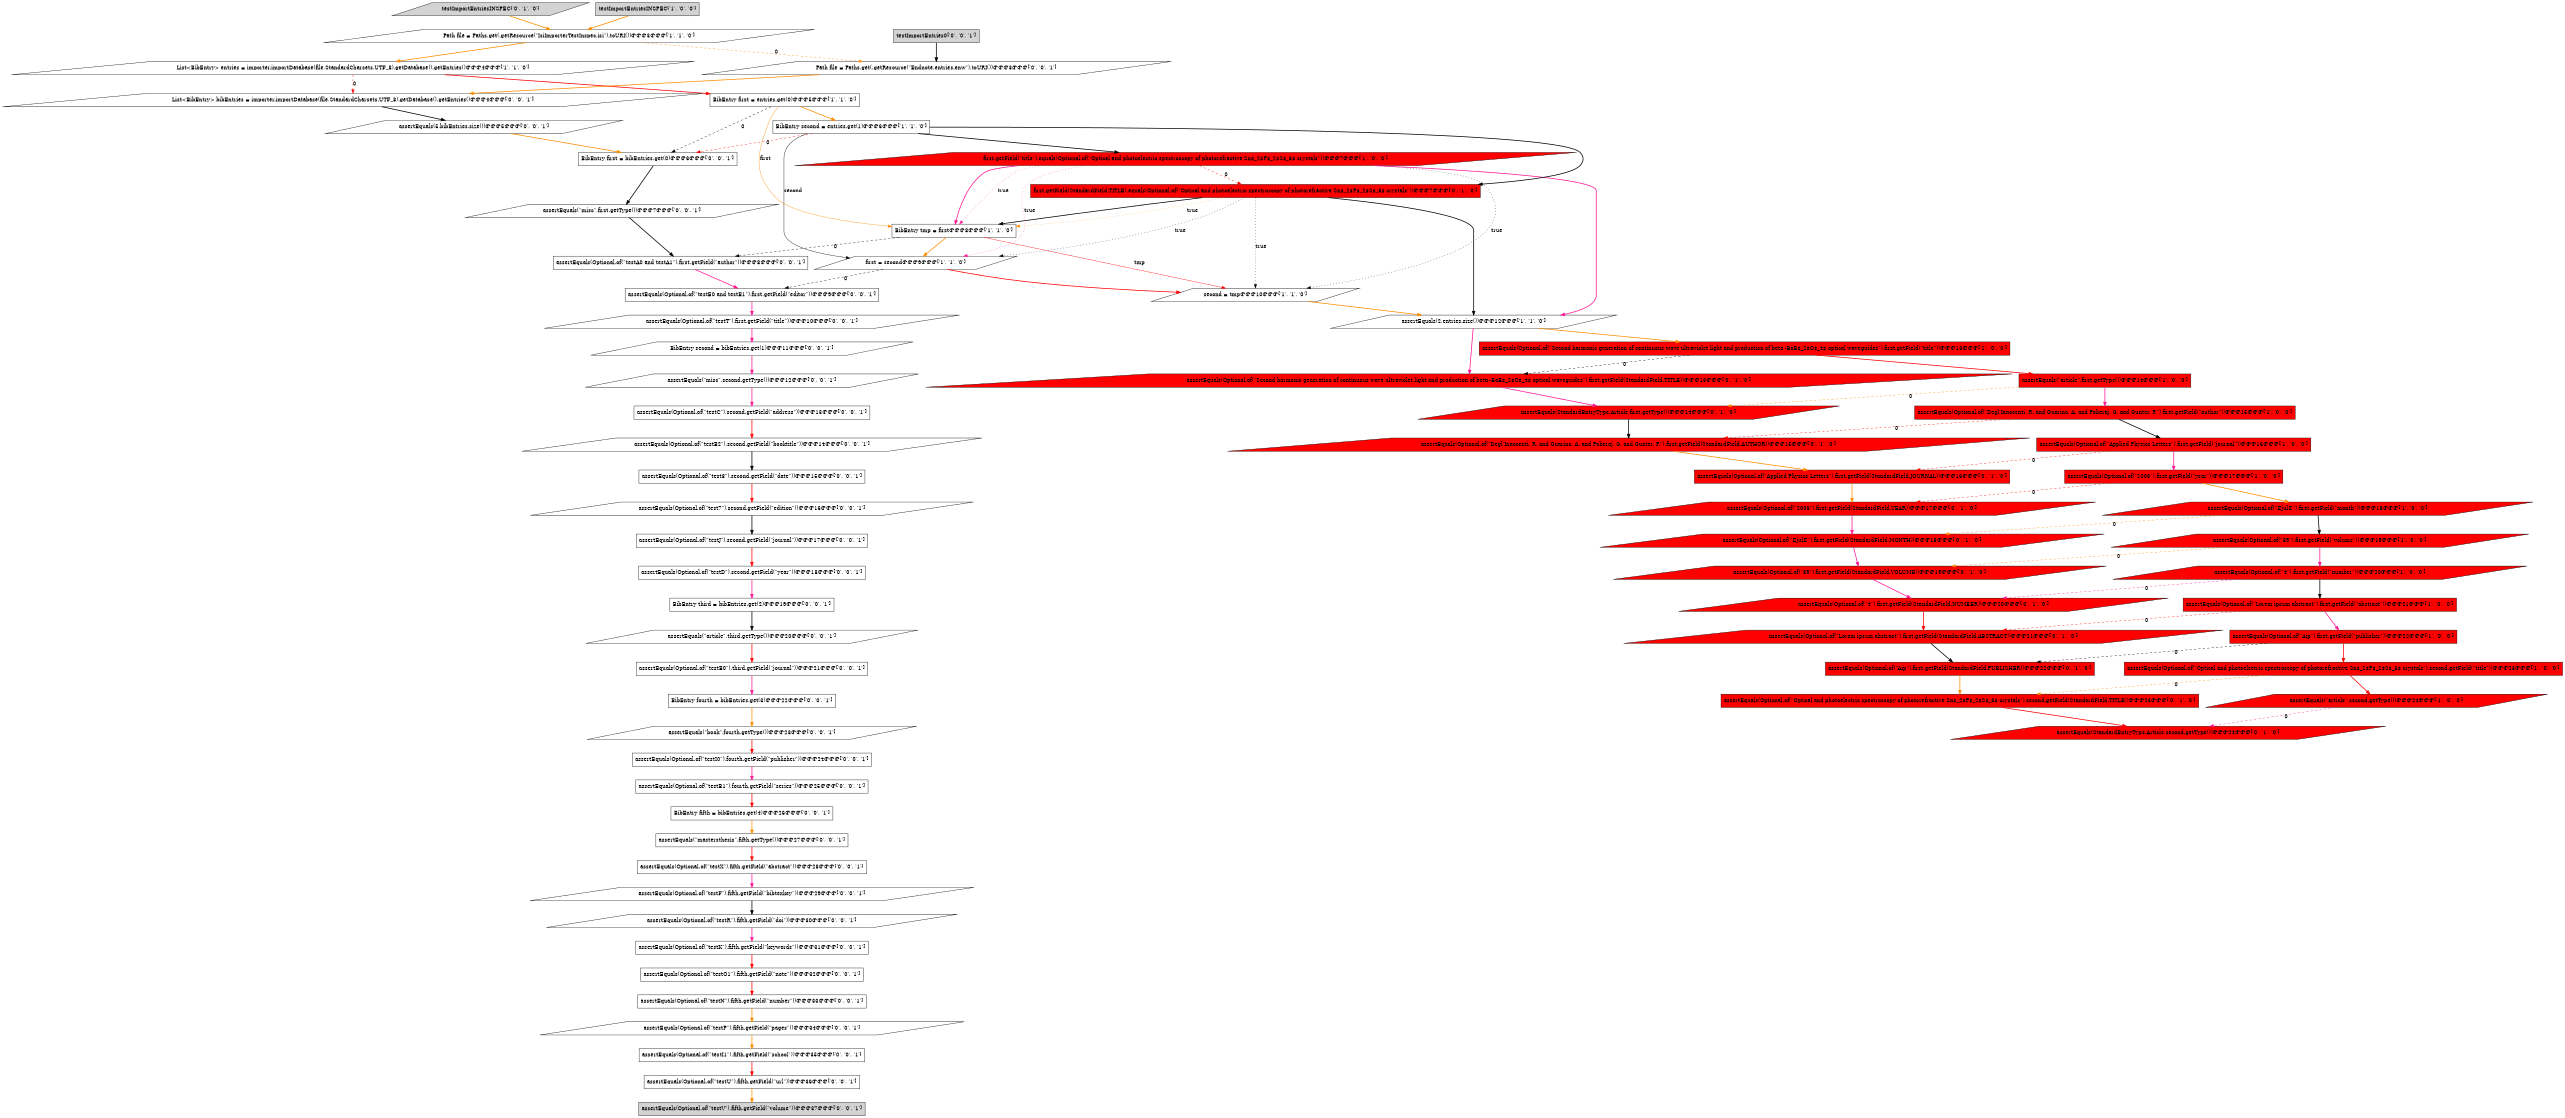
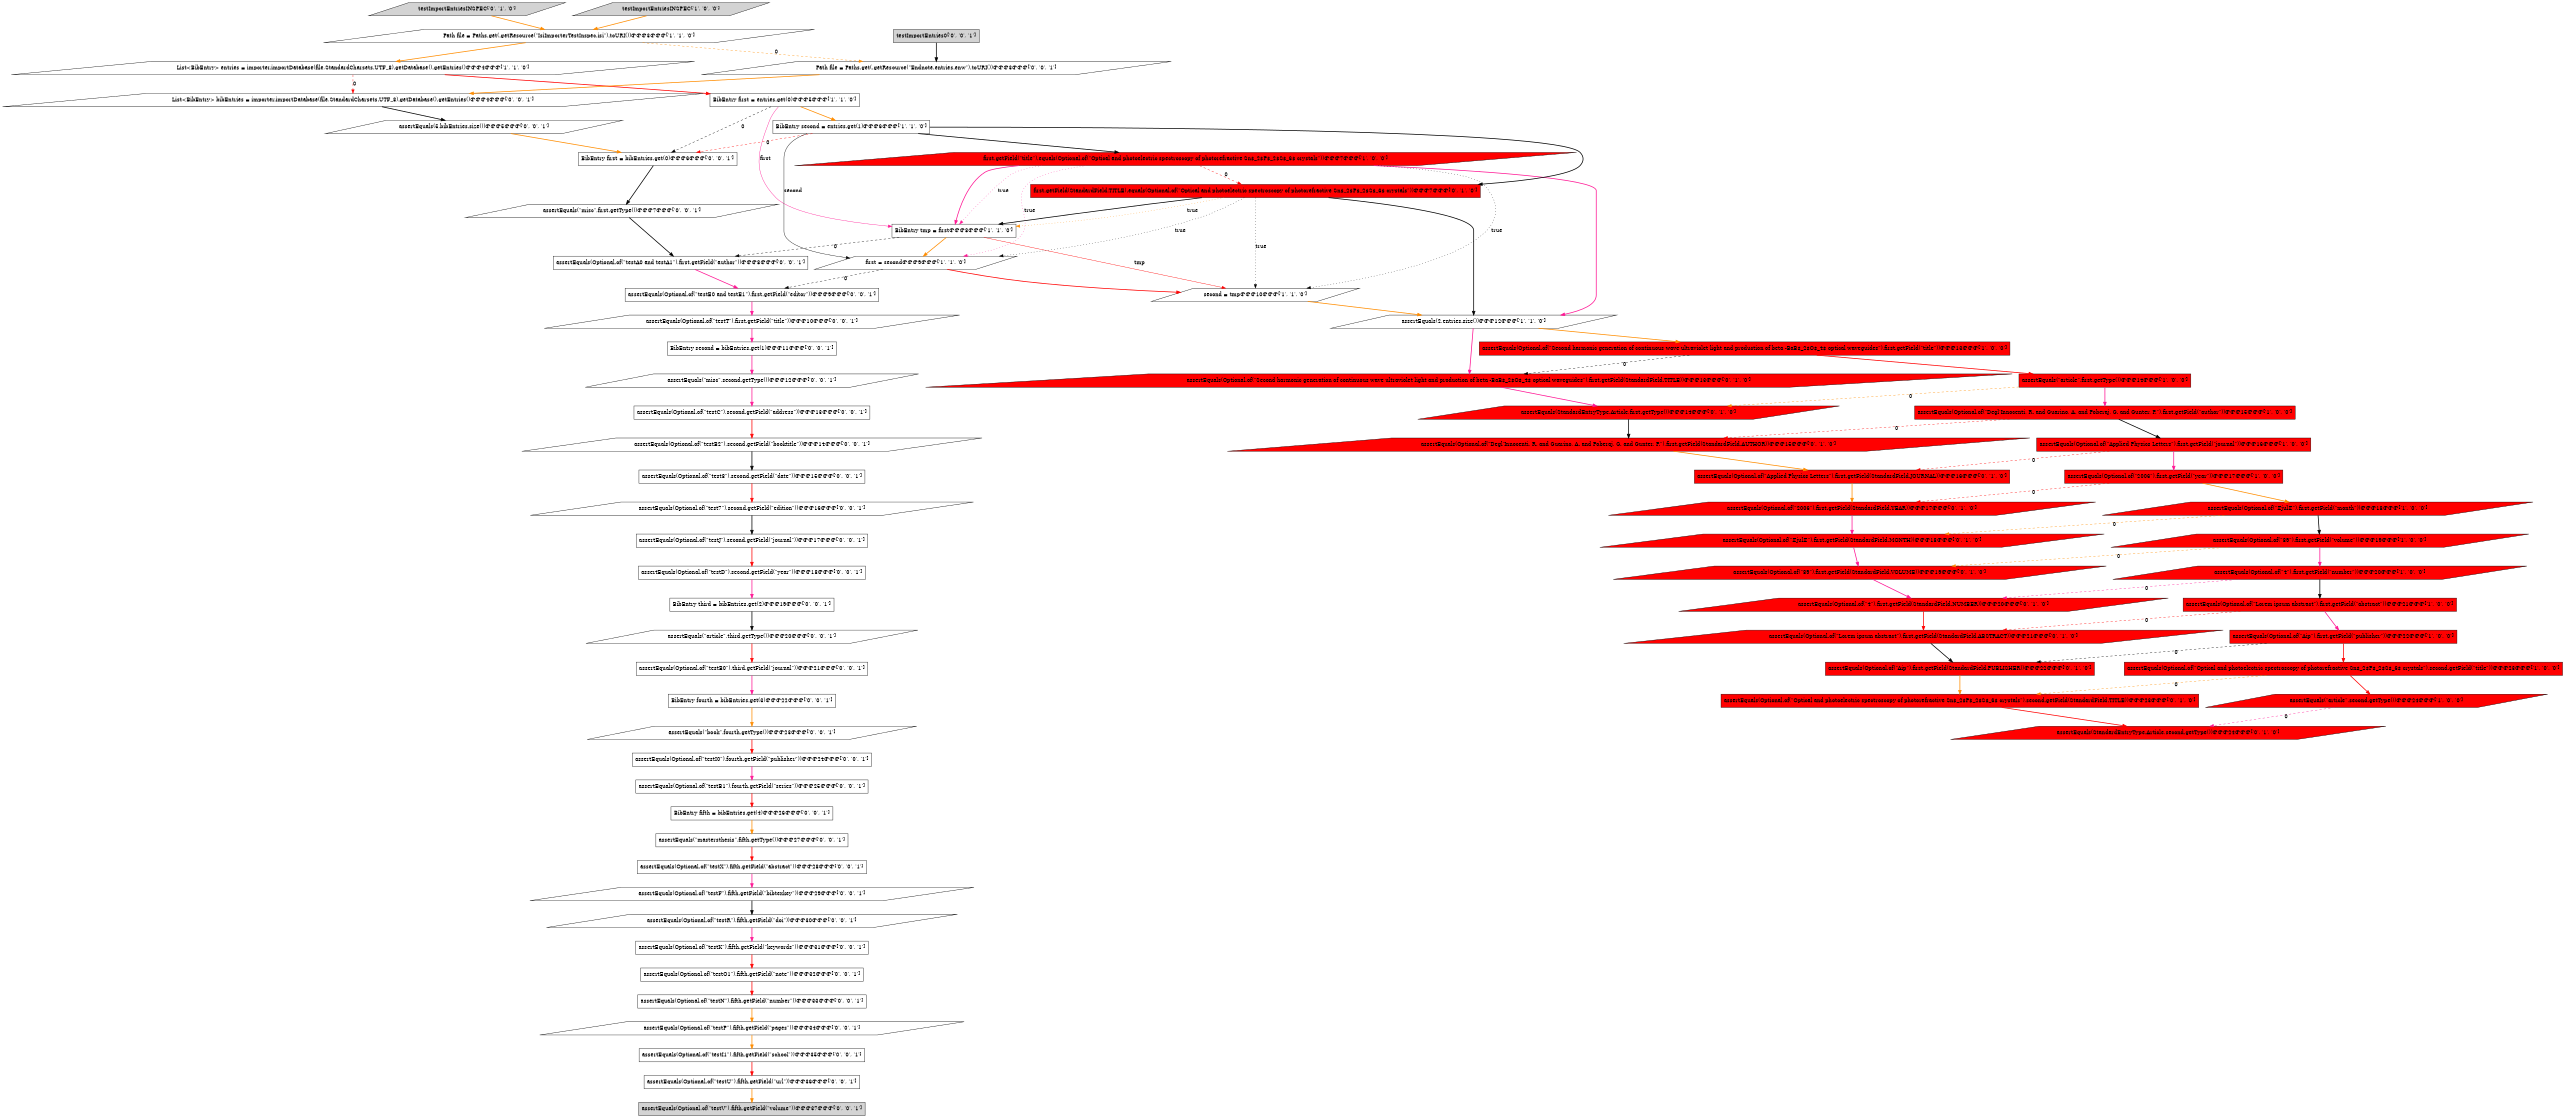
(647, 9) -> (671, 9)
(779, 200) -> (779, 200)
(752, 349) -> (752, 349)
